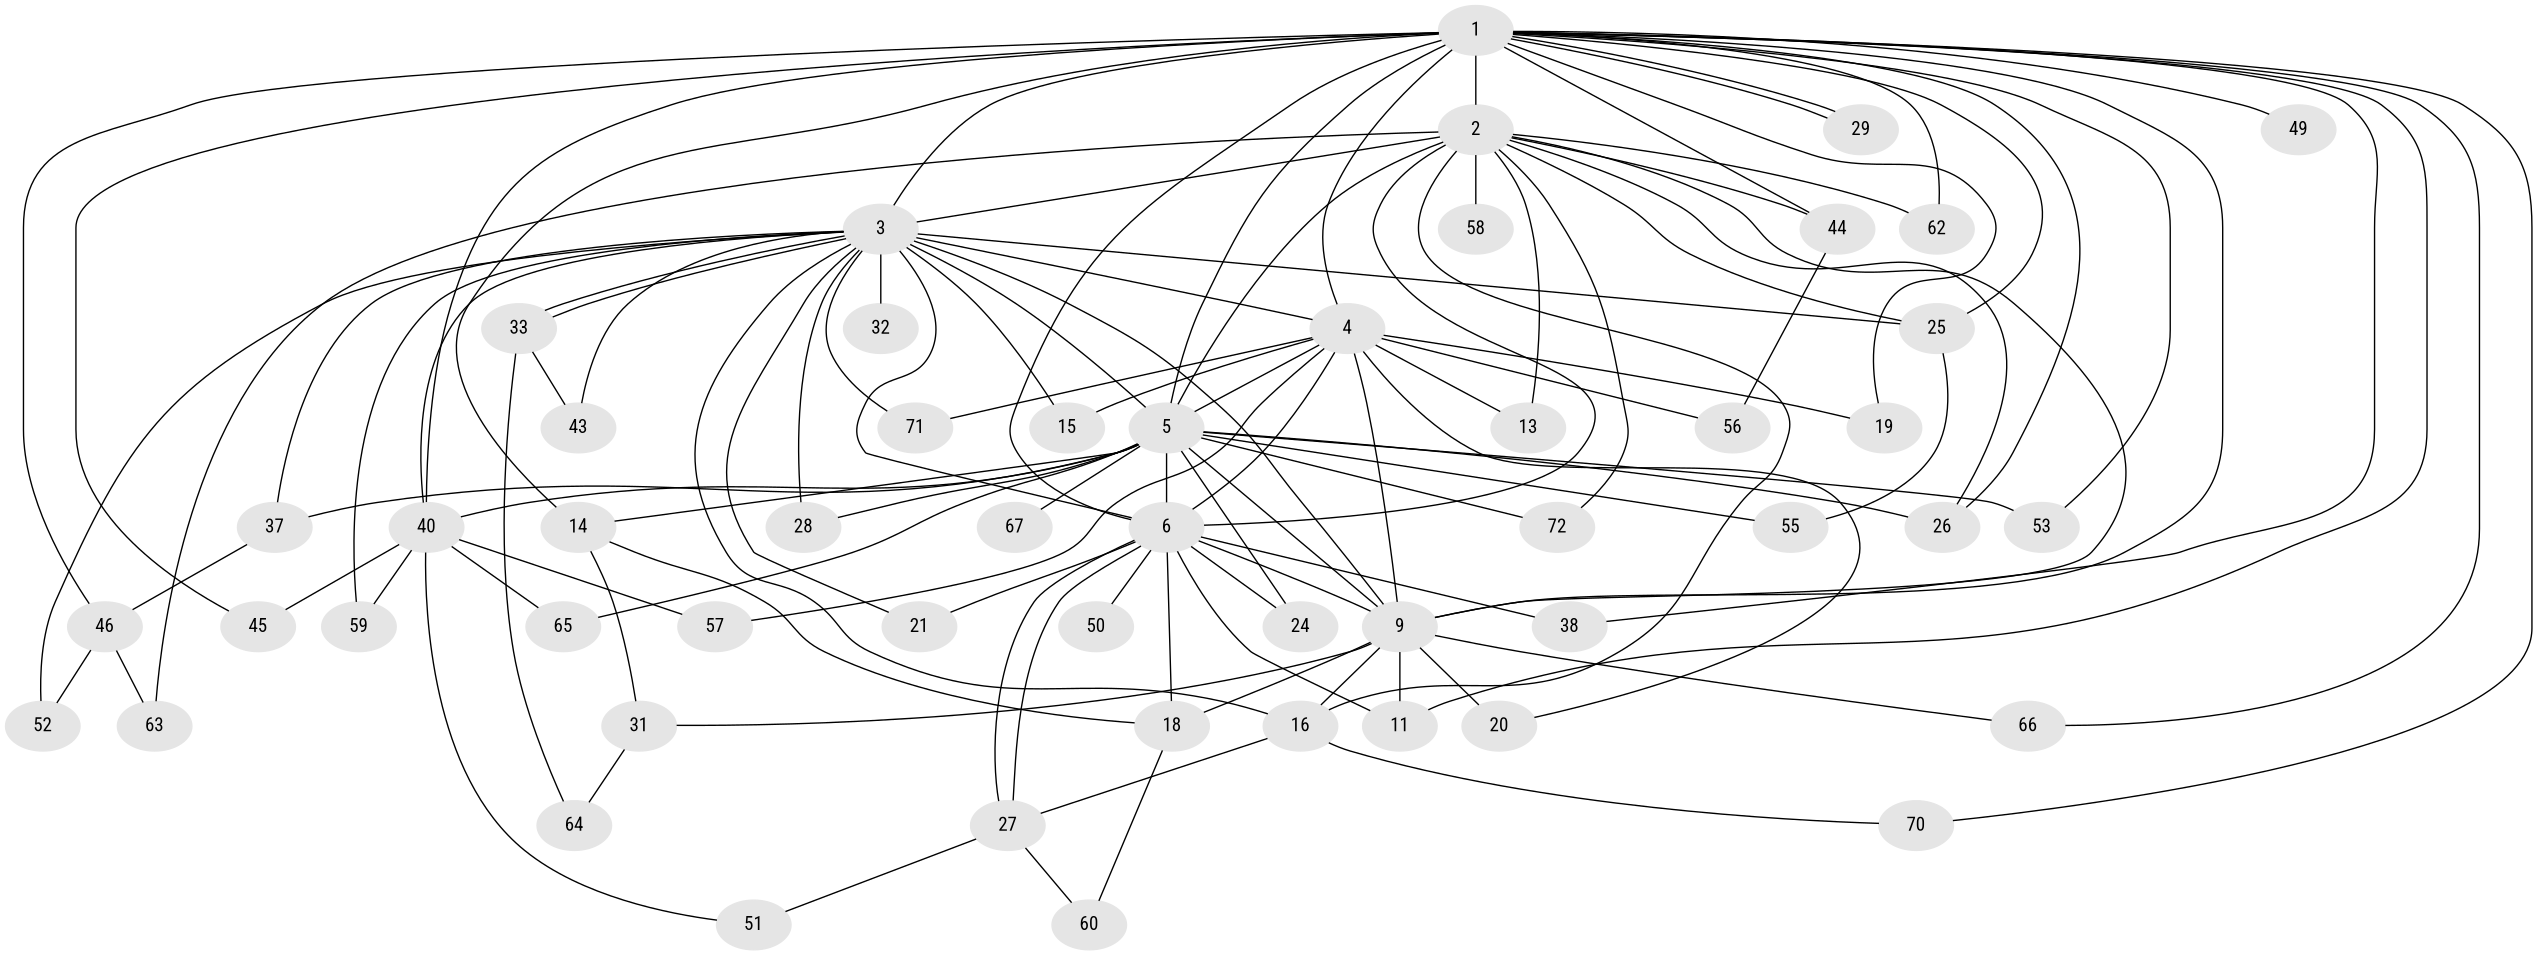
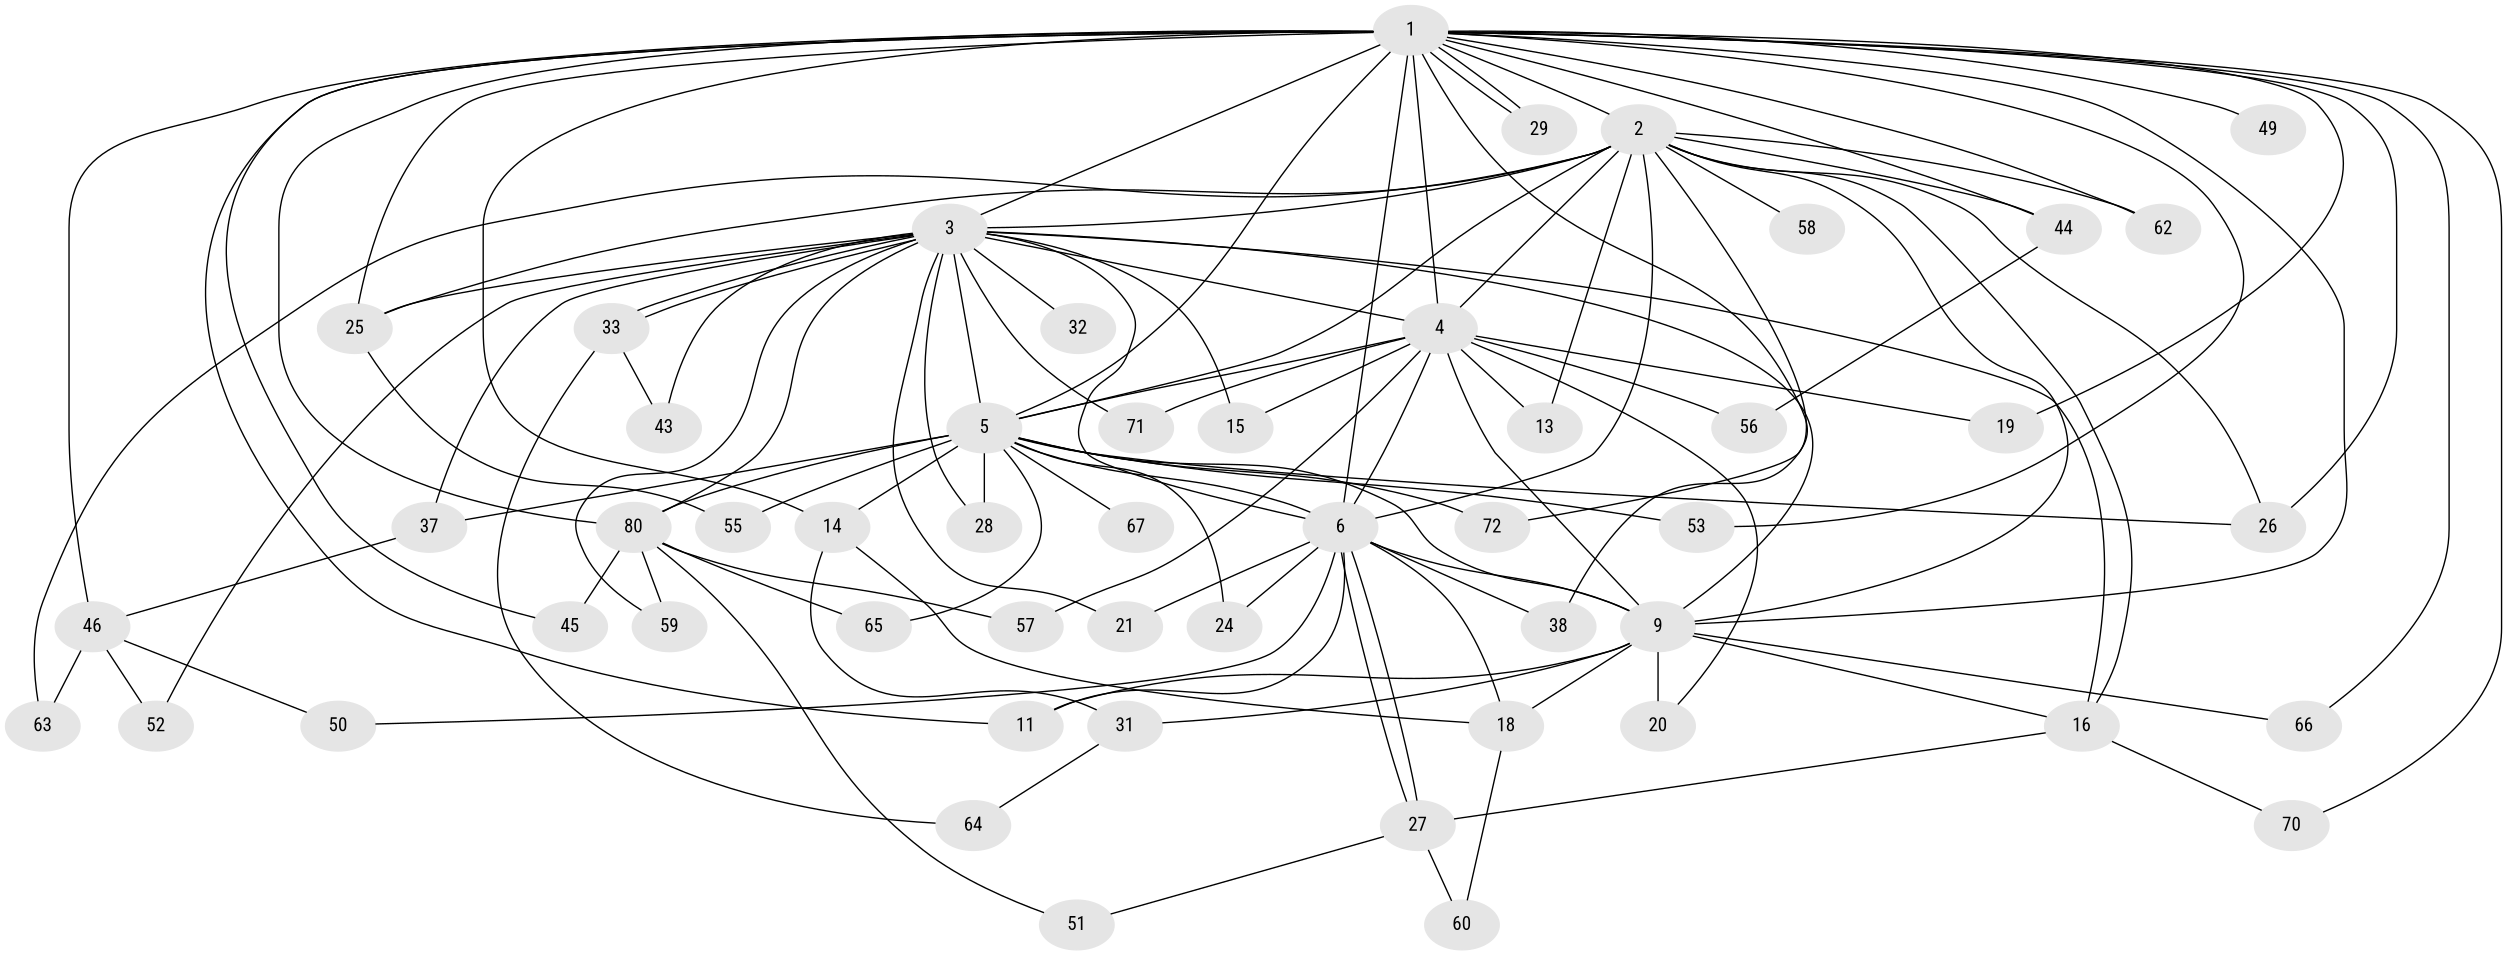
none -> (1539, 229)
(427, 527) -> (634, 527)
none -> (215, 677)
